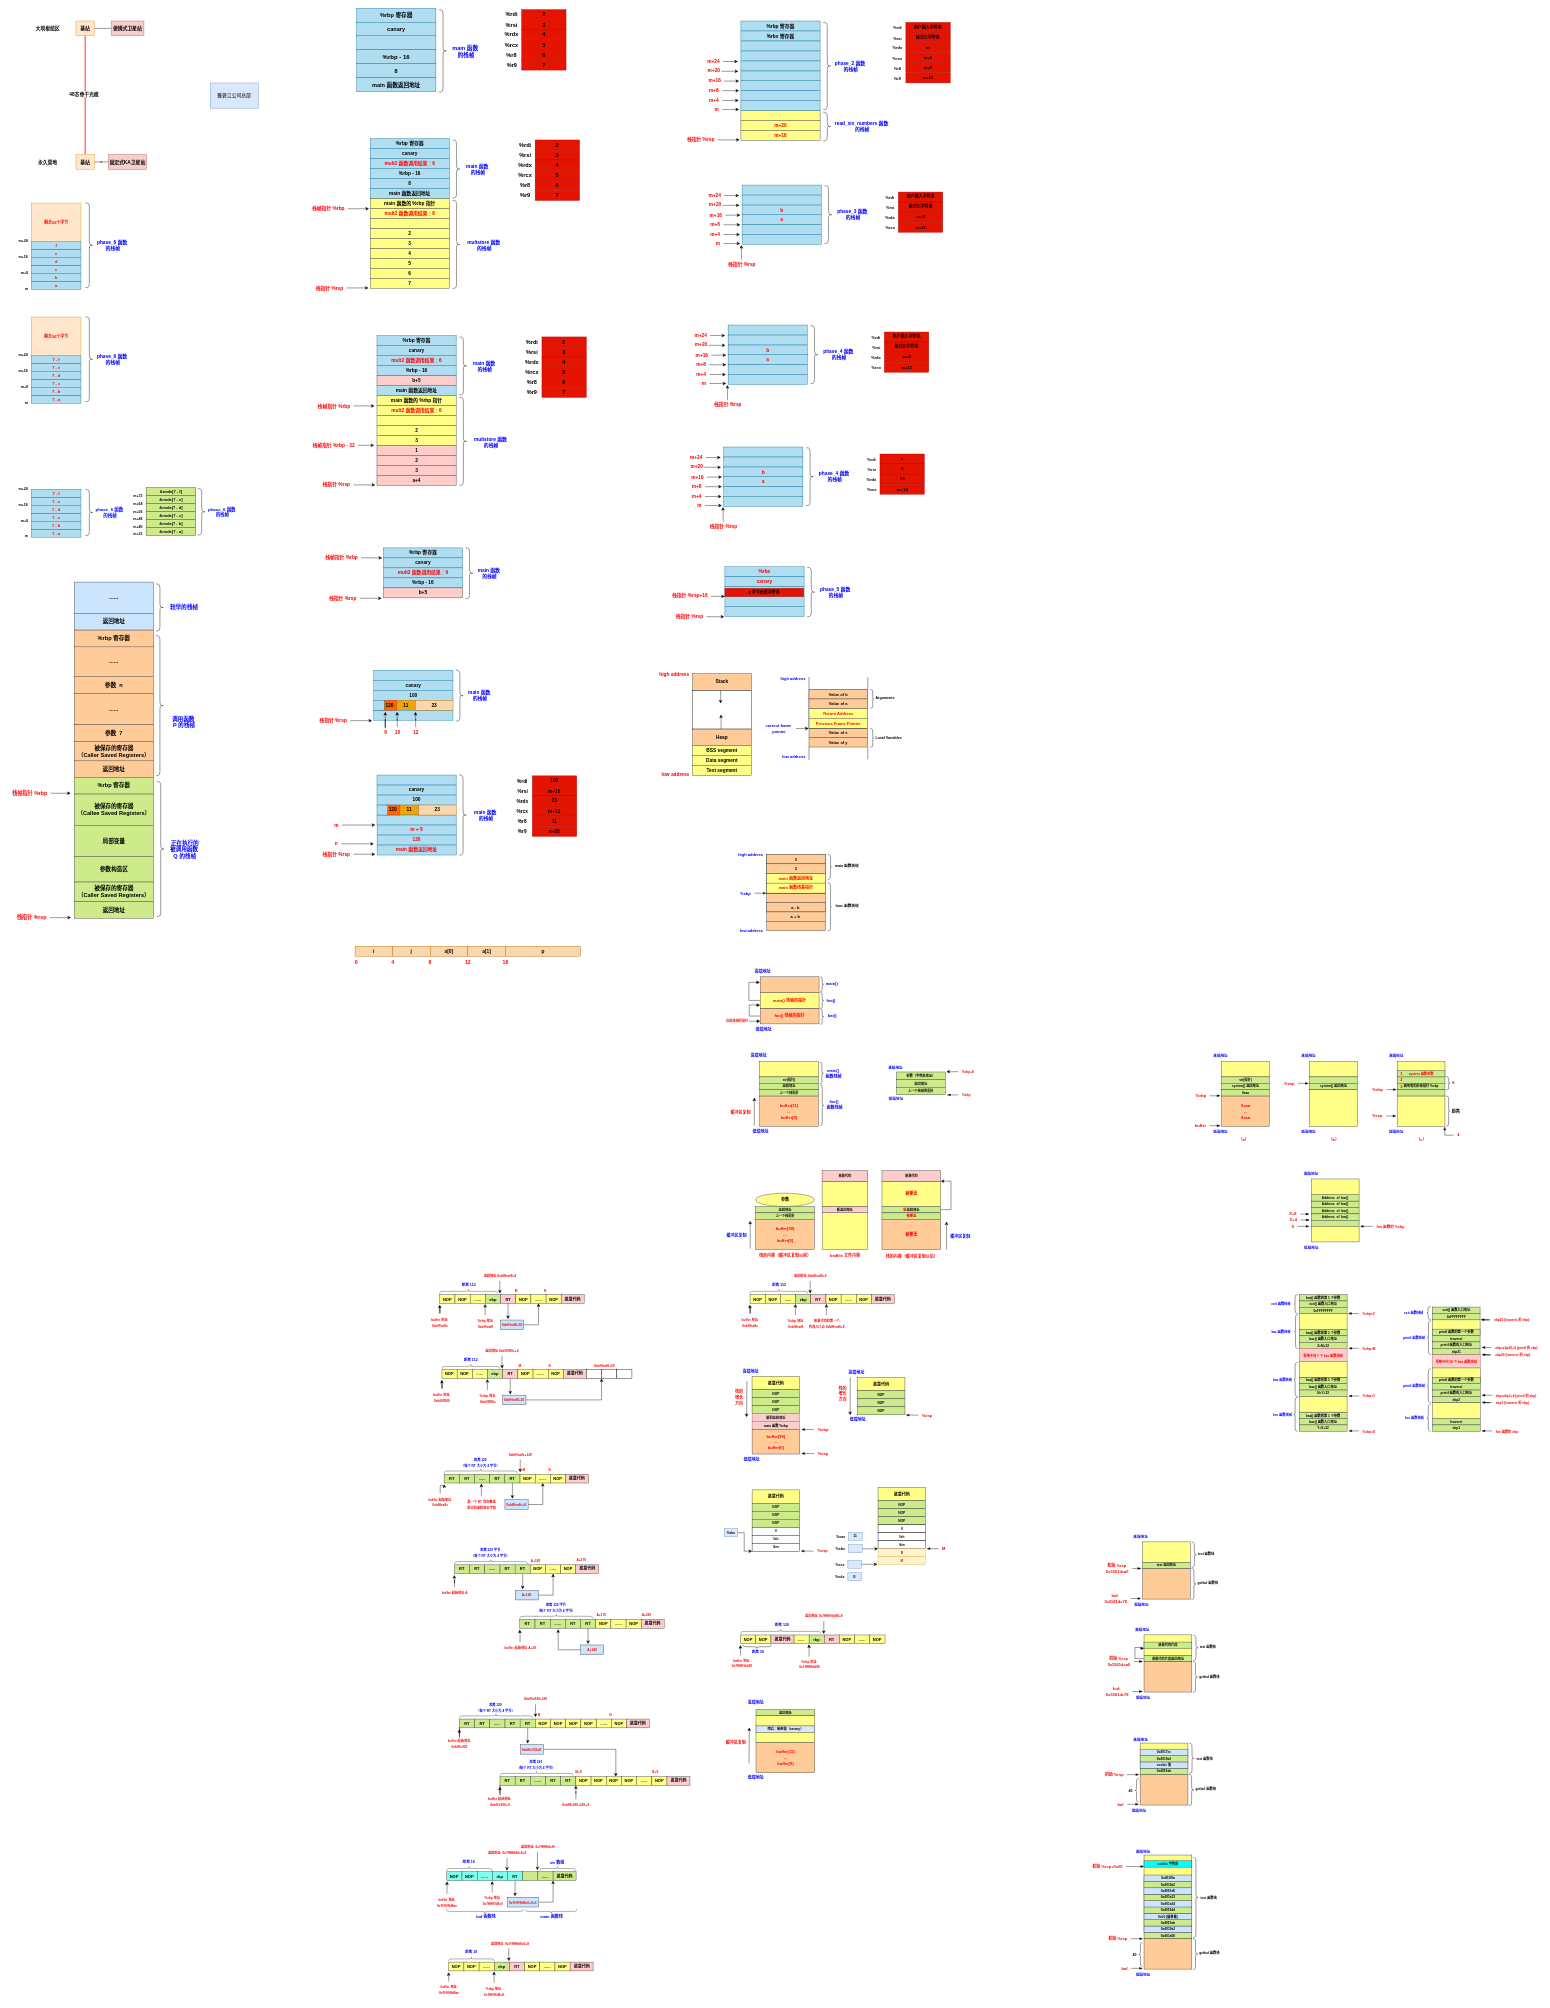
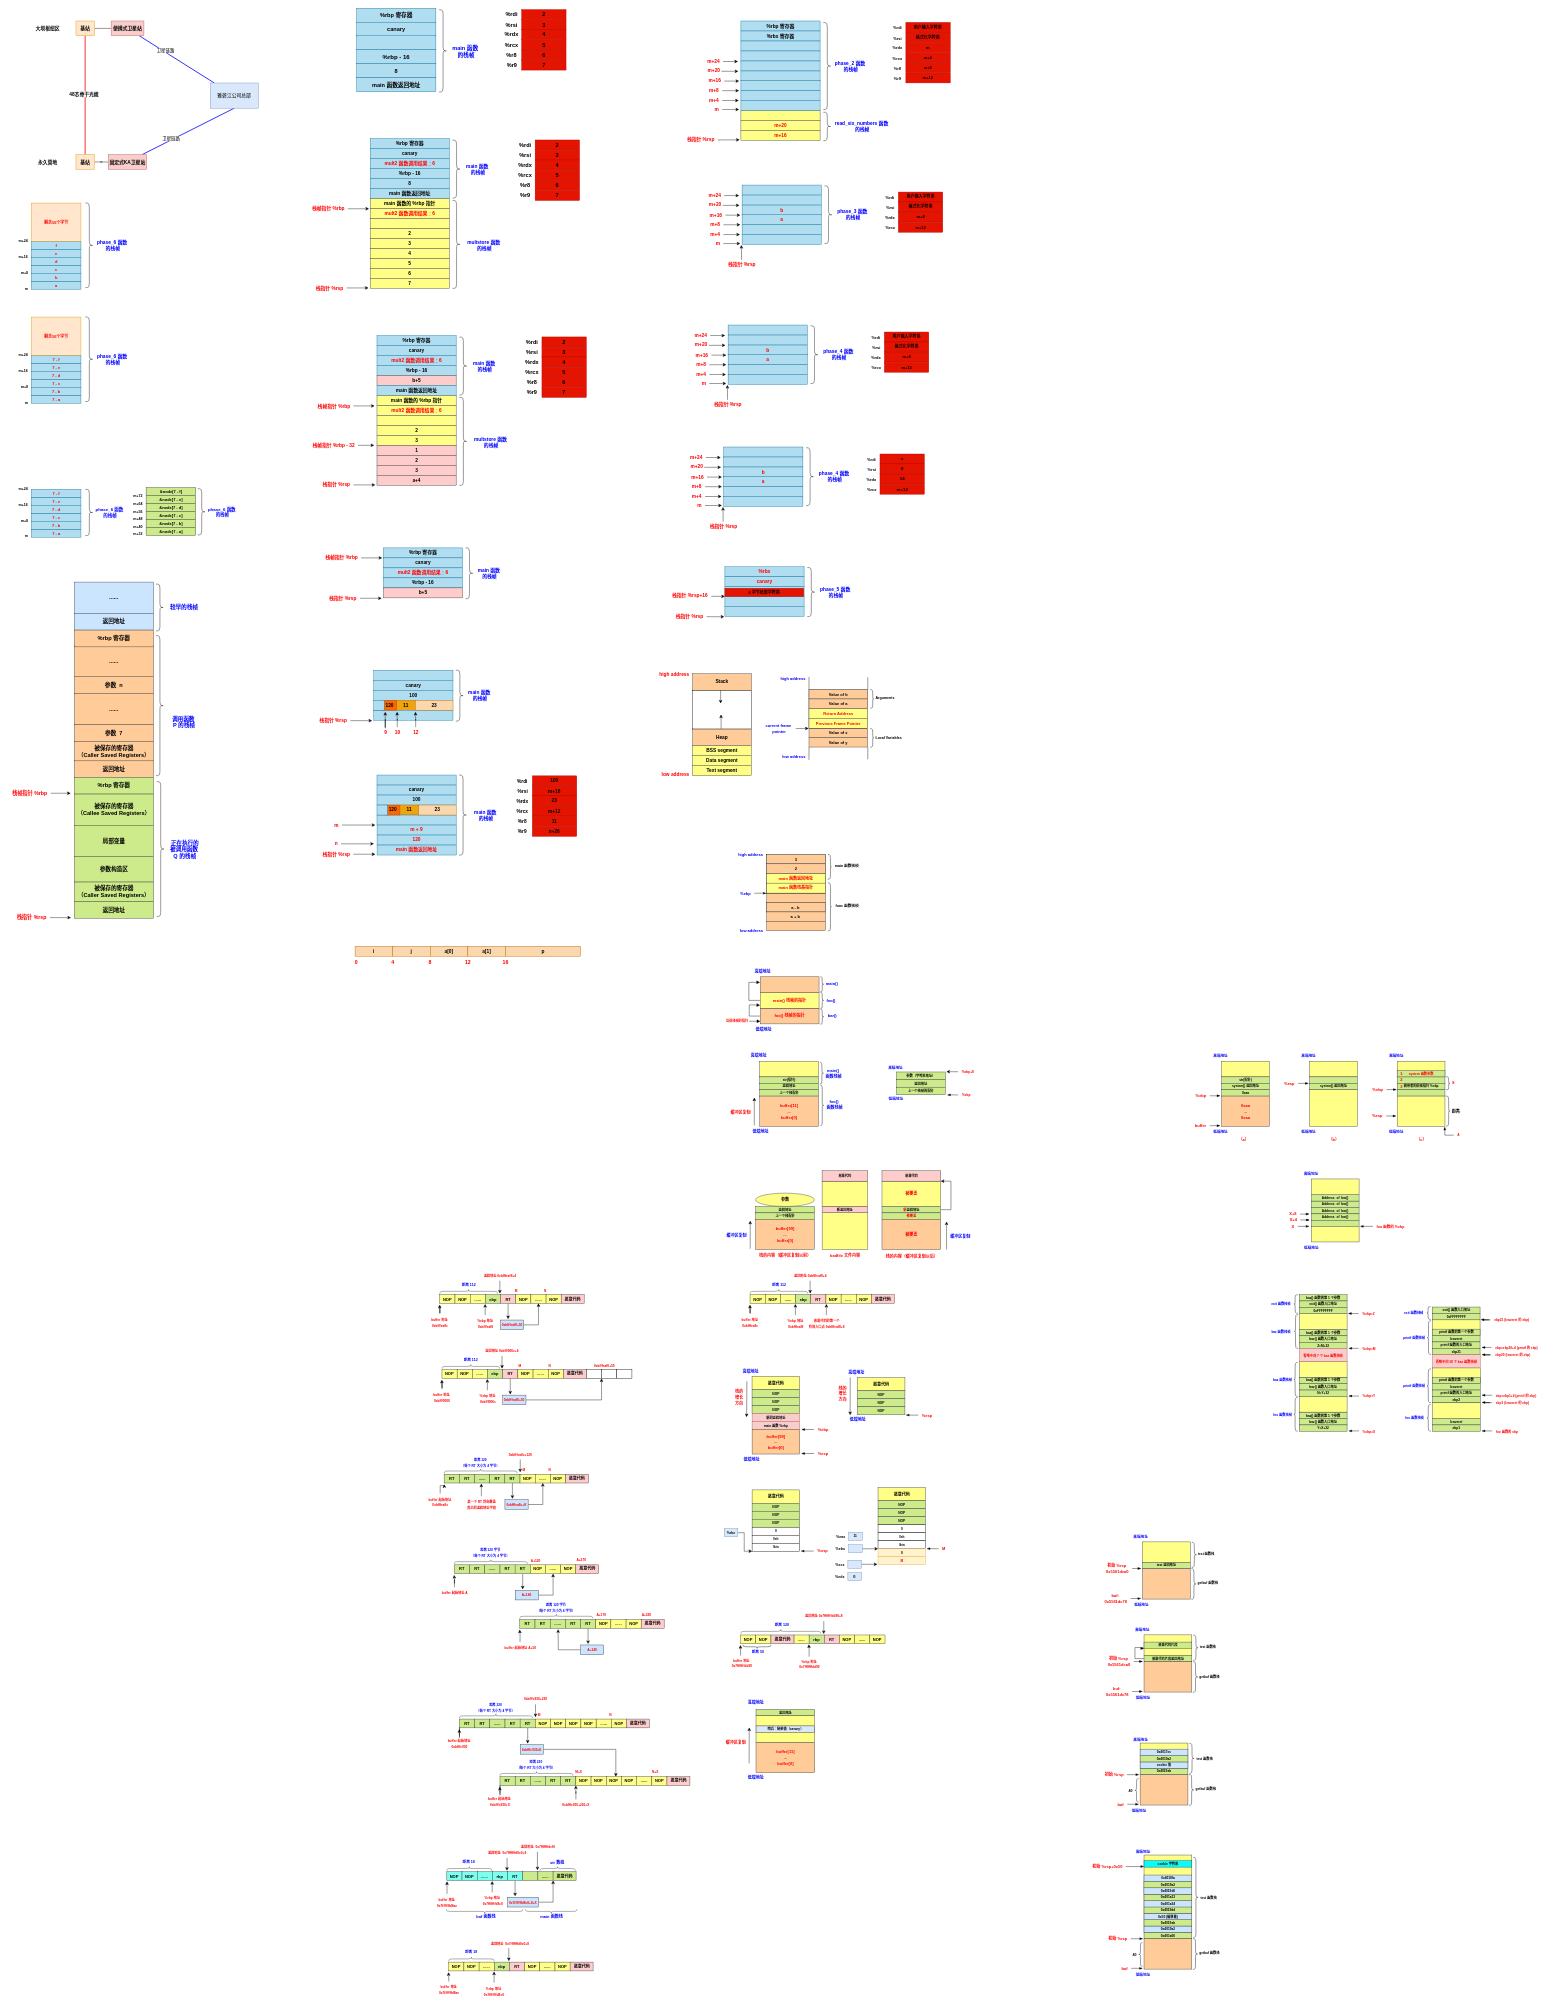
none -> (177, 59)
none -> (188, 132)
